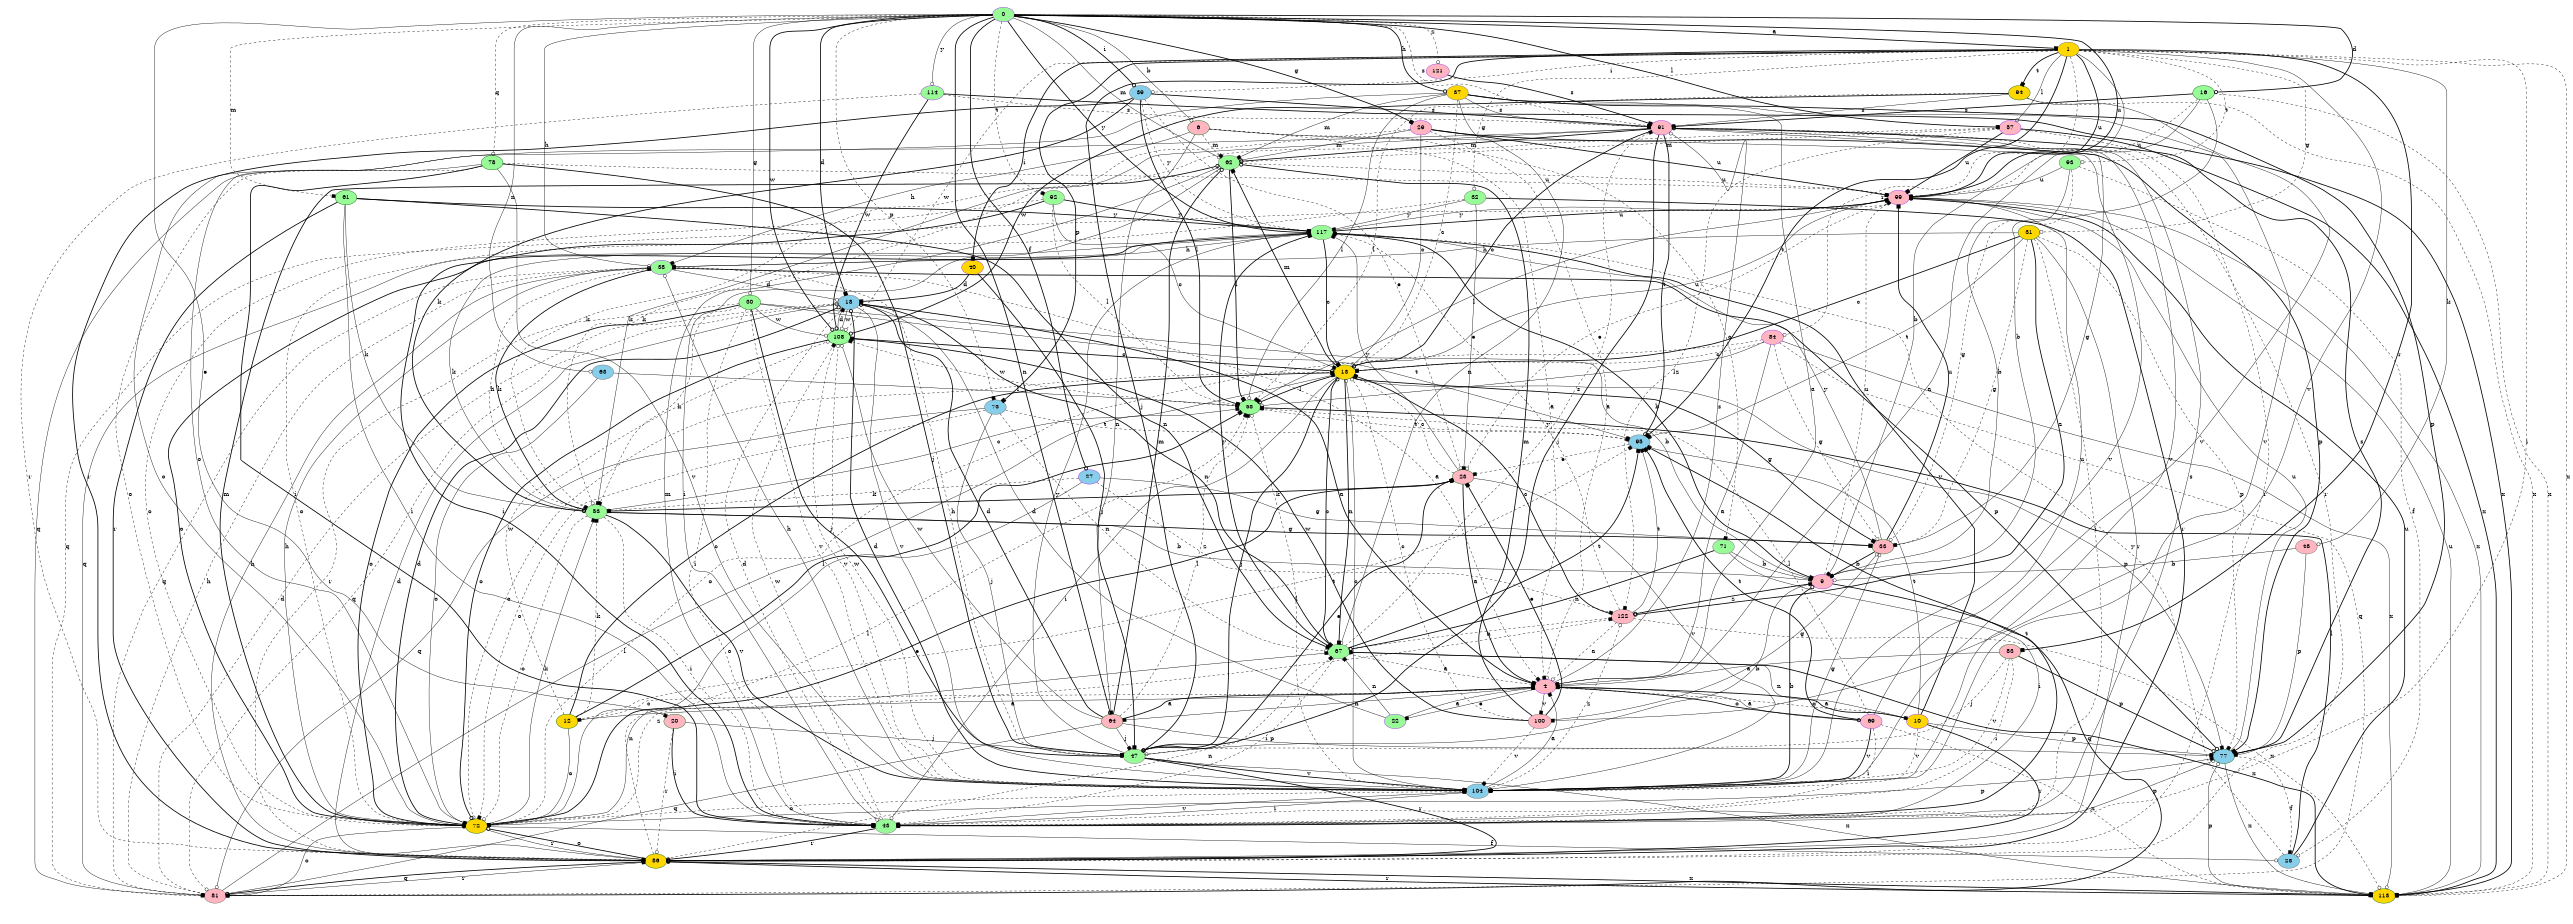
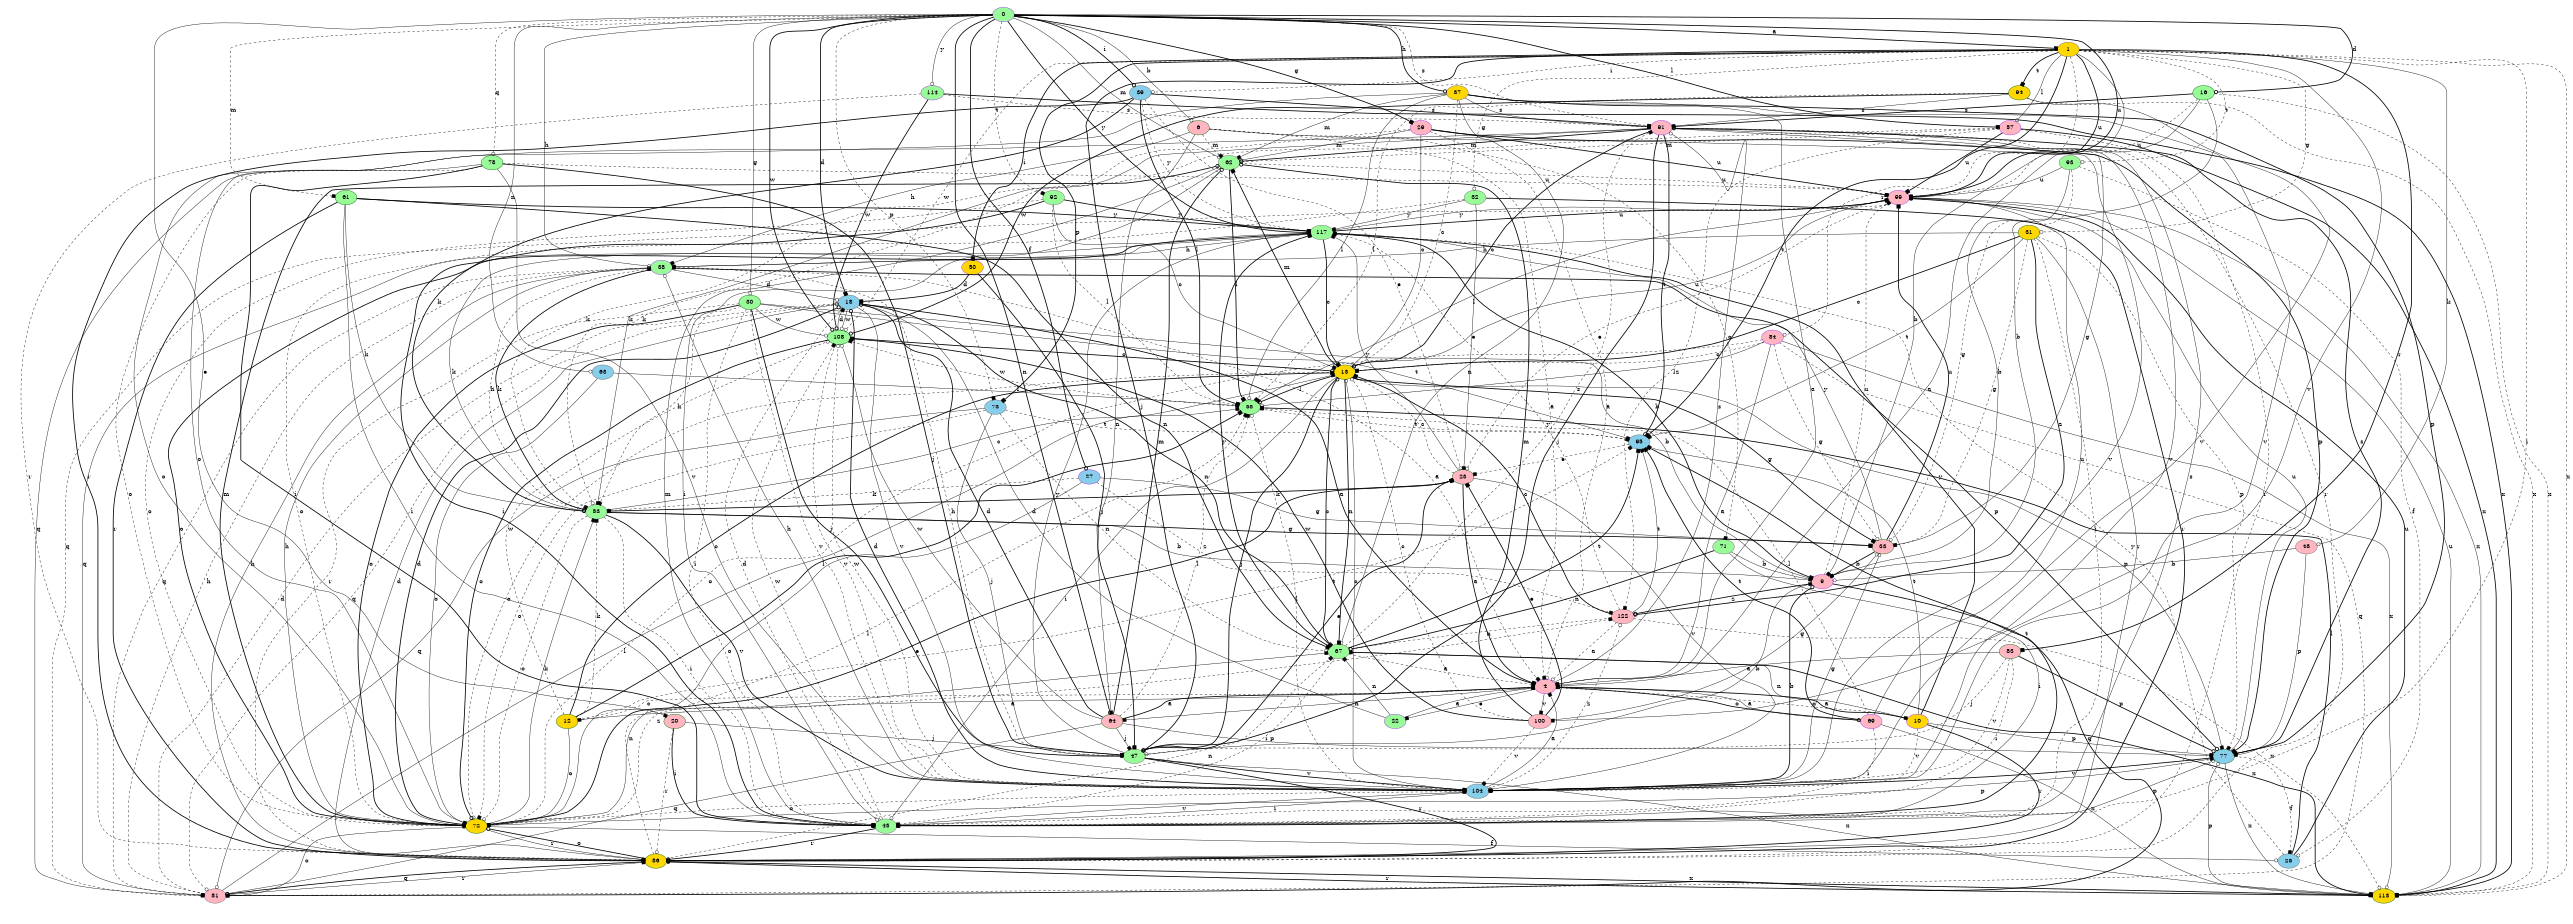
(1438, 71) -> none
(973, 267) -> (973, 267)
(1698, 787) -> (1907, 781)
(2119, 832) -> (2119, 832)
